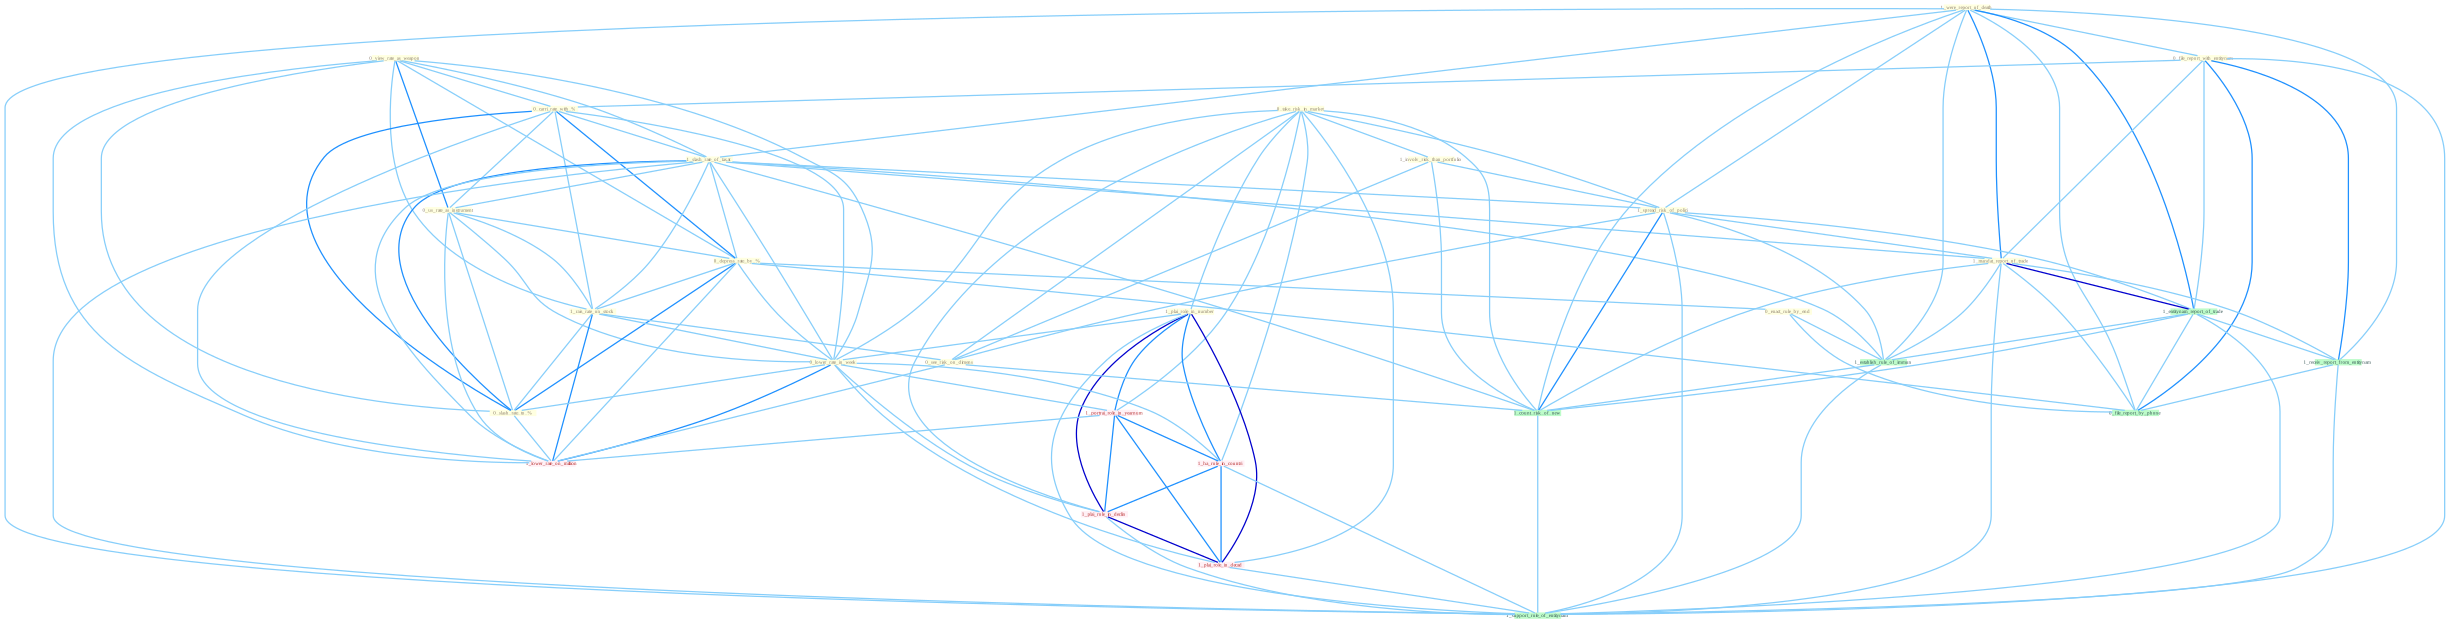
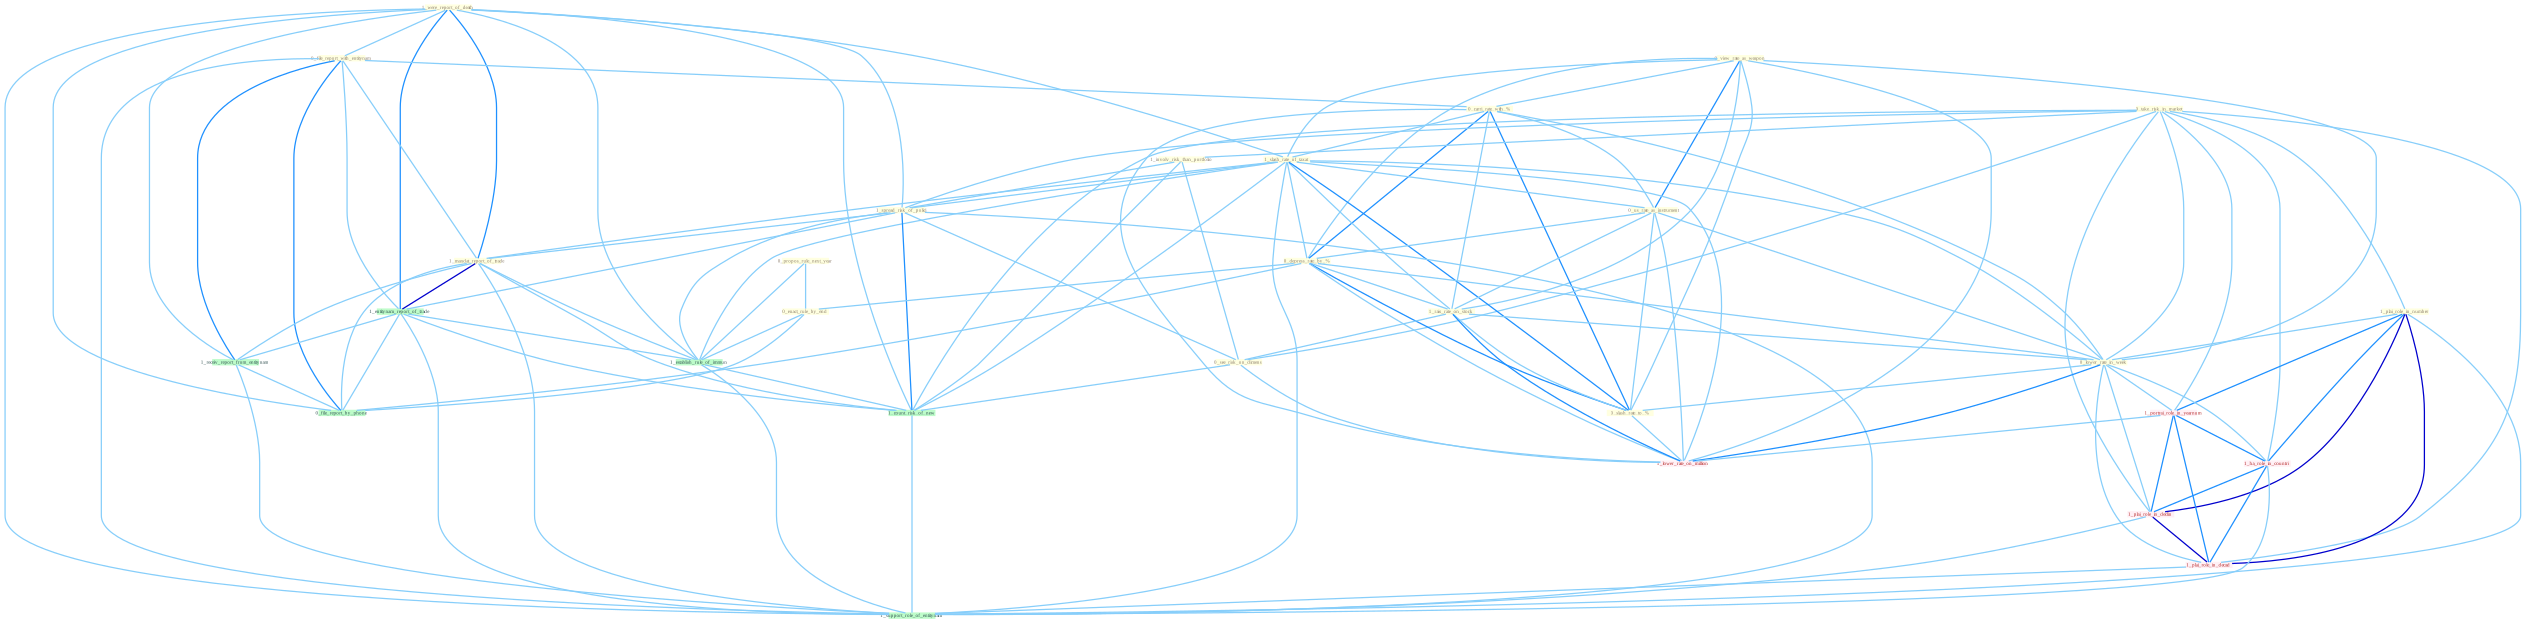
none -> (806, 261)
